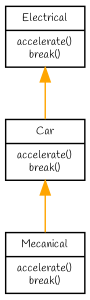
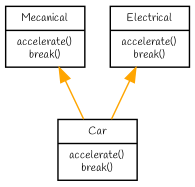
(45, 214) -> (75, 100)
